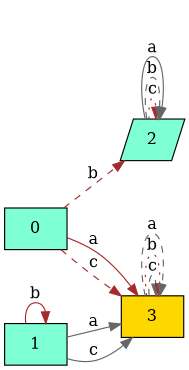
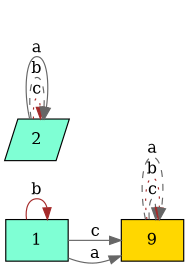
(36, 229) -> none
(153, 317) -> (153, 240)
